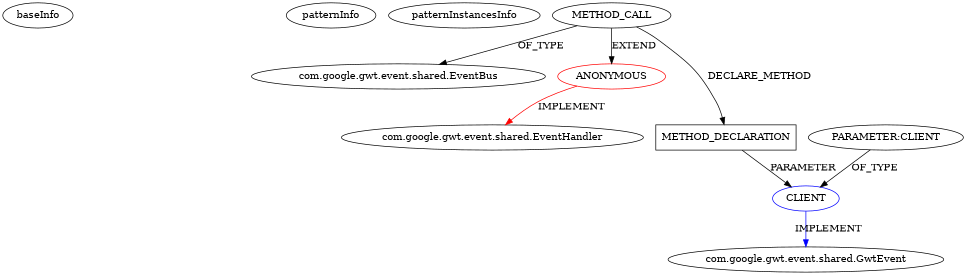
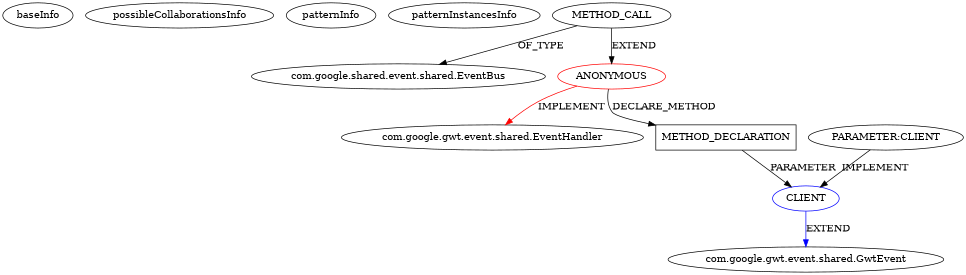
none -> (180, 15)
(688, 64) -> (619, 116)
(398, 76) -> (398, 76)
(875, 168) -> (875, 168)
(828, 229) -> (828, 229)
